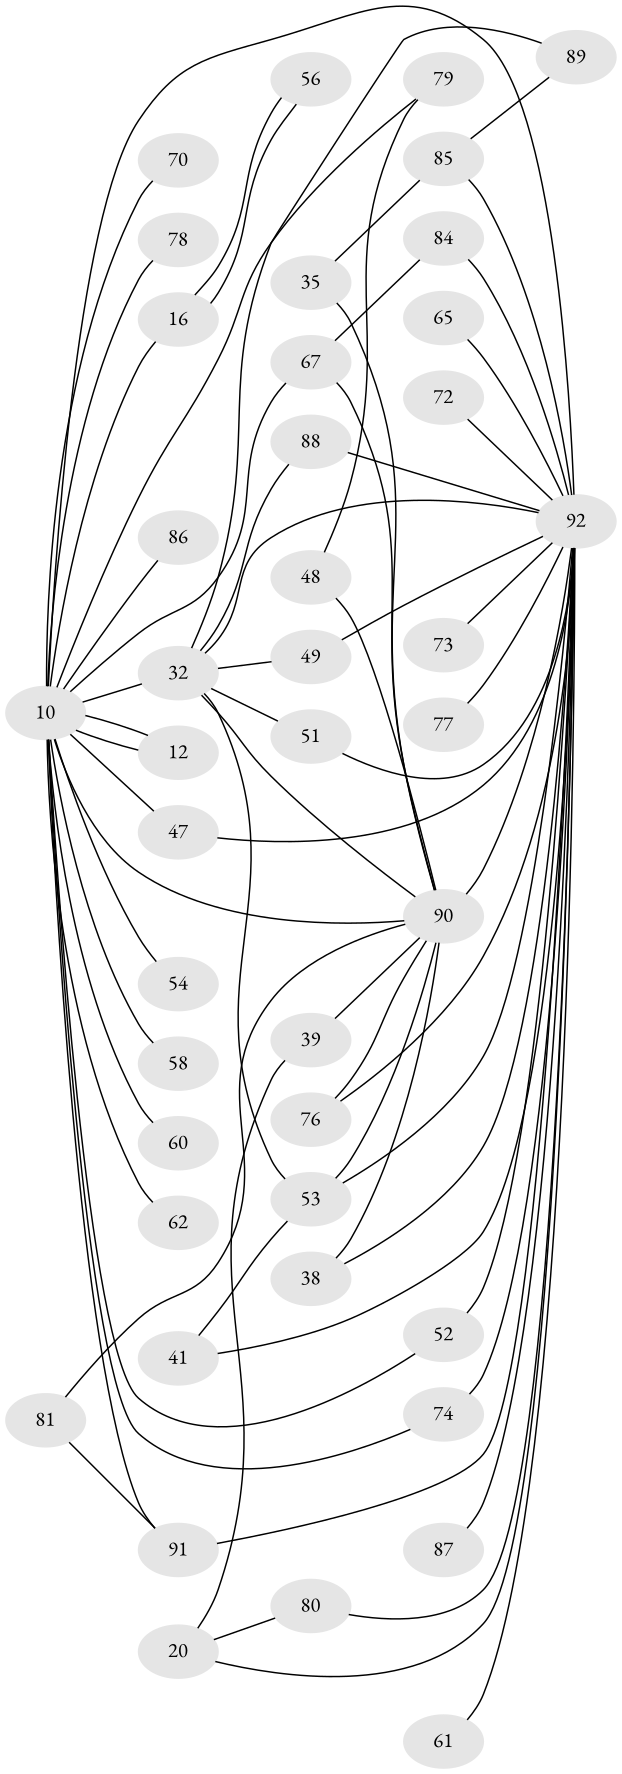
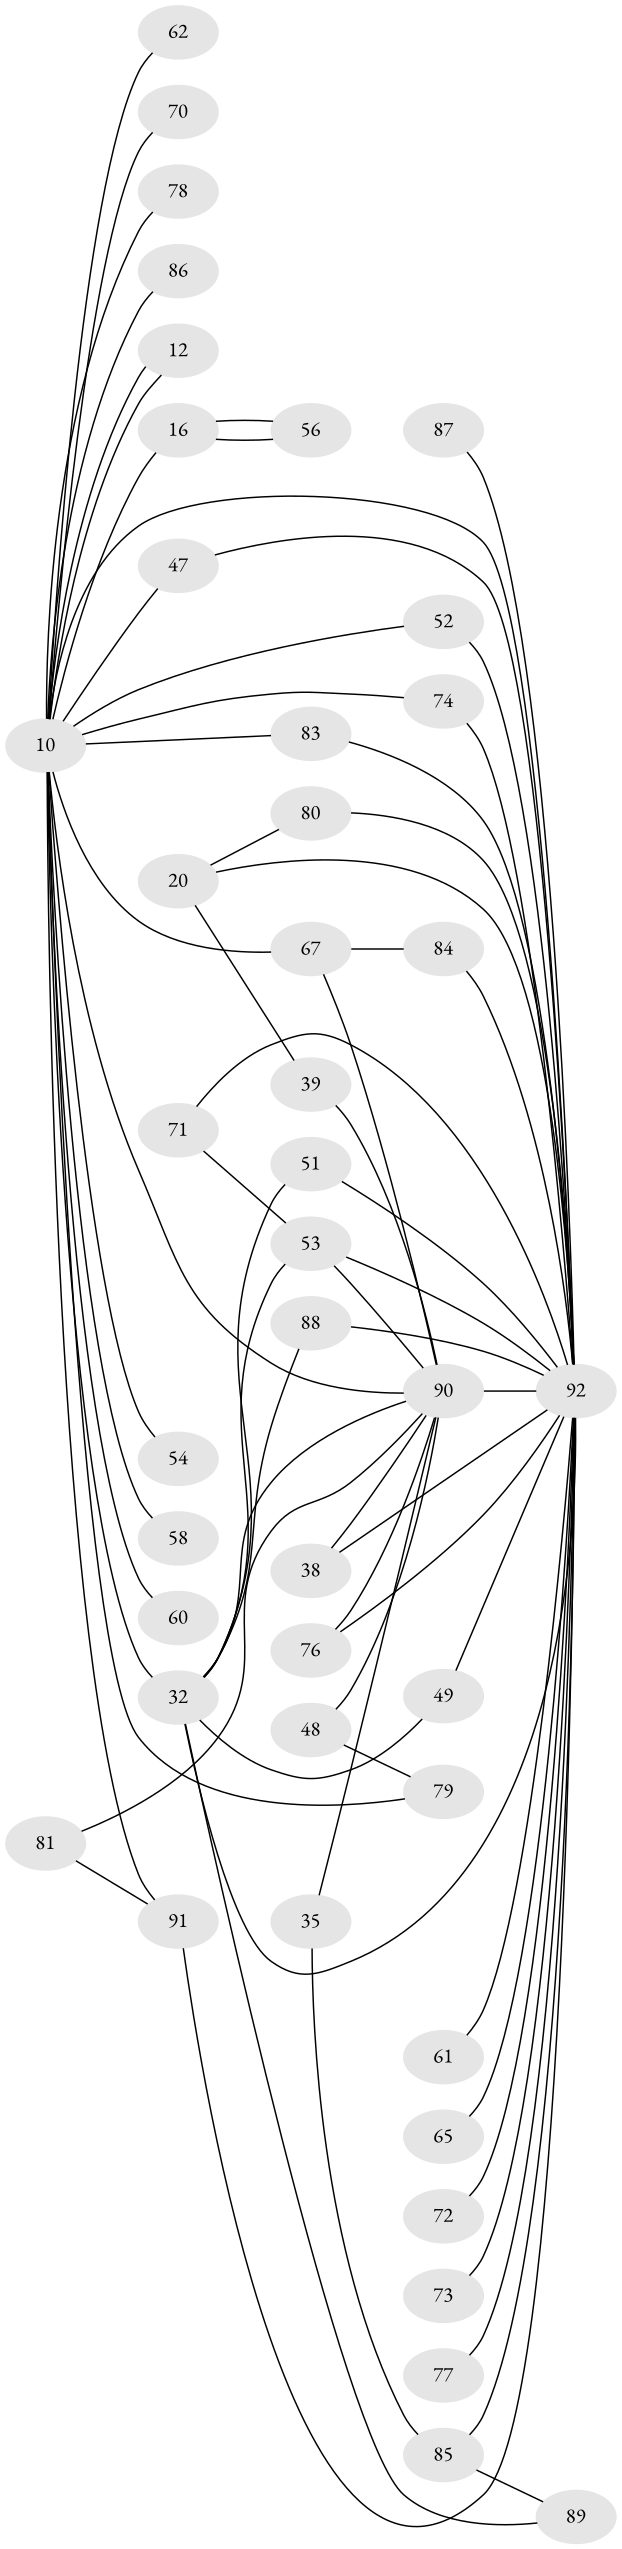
none -> (311, 734)
(178, 1358) -> (178, 1130)
